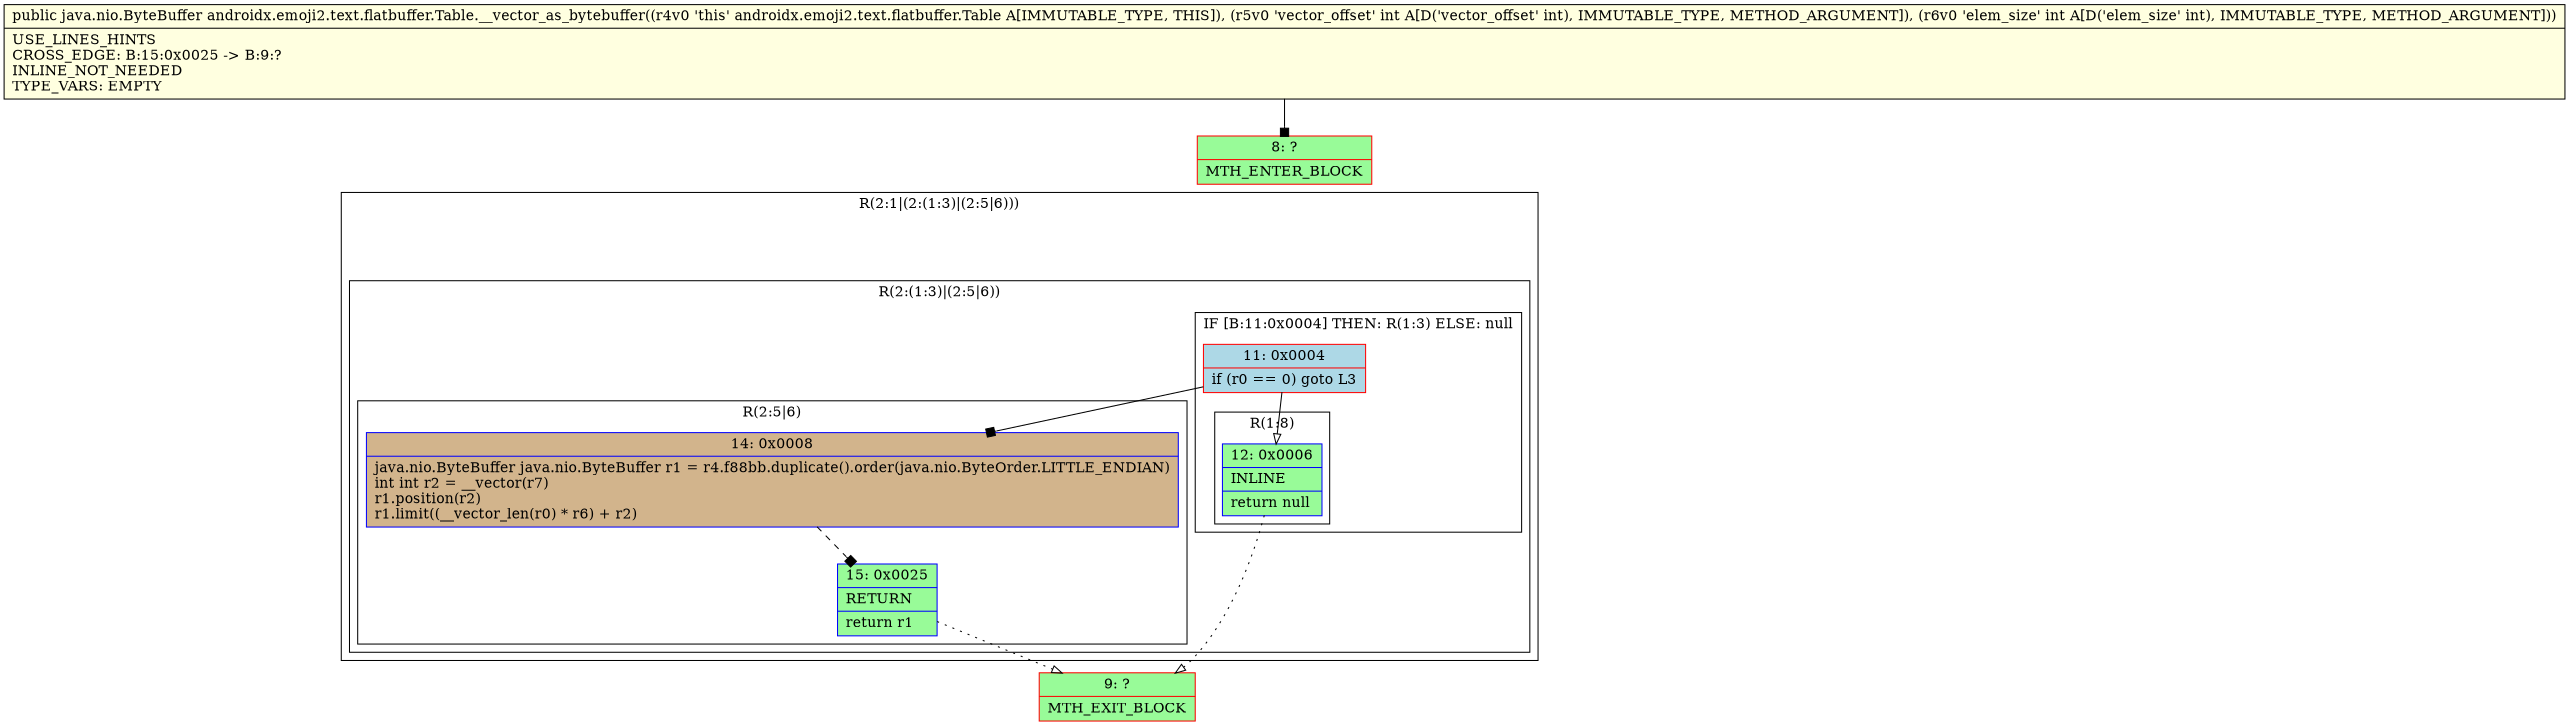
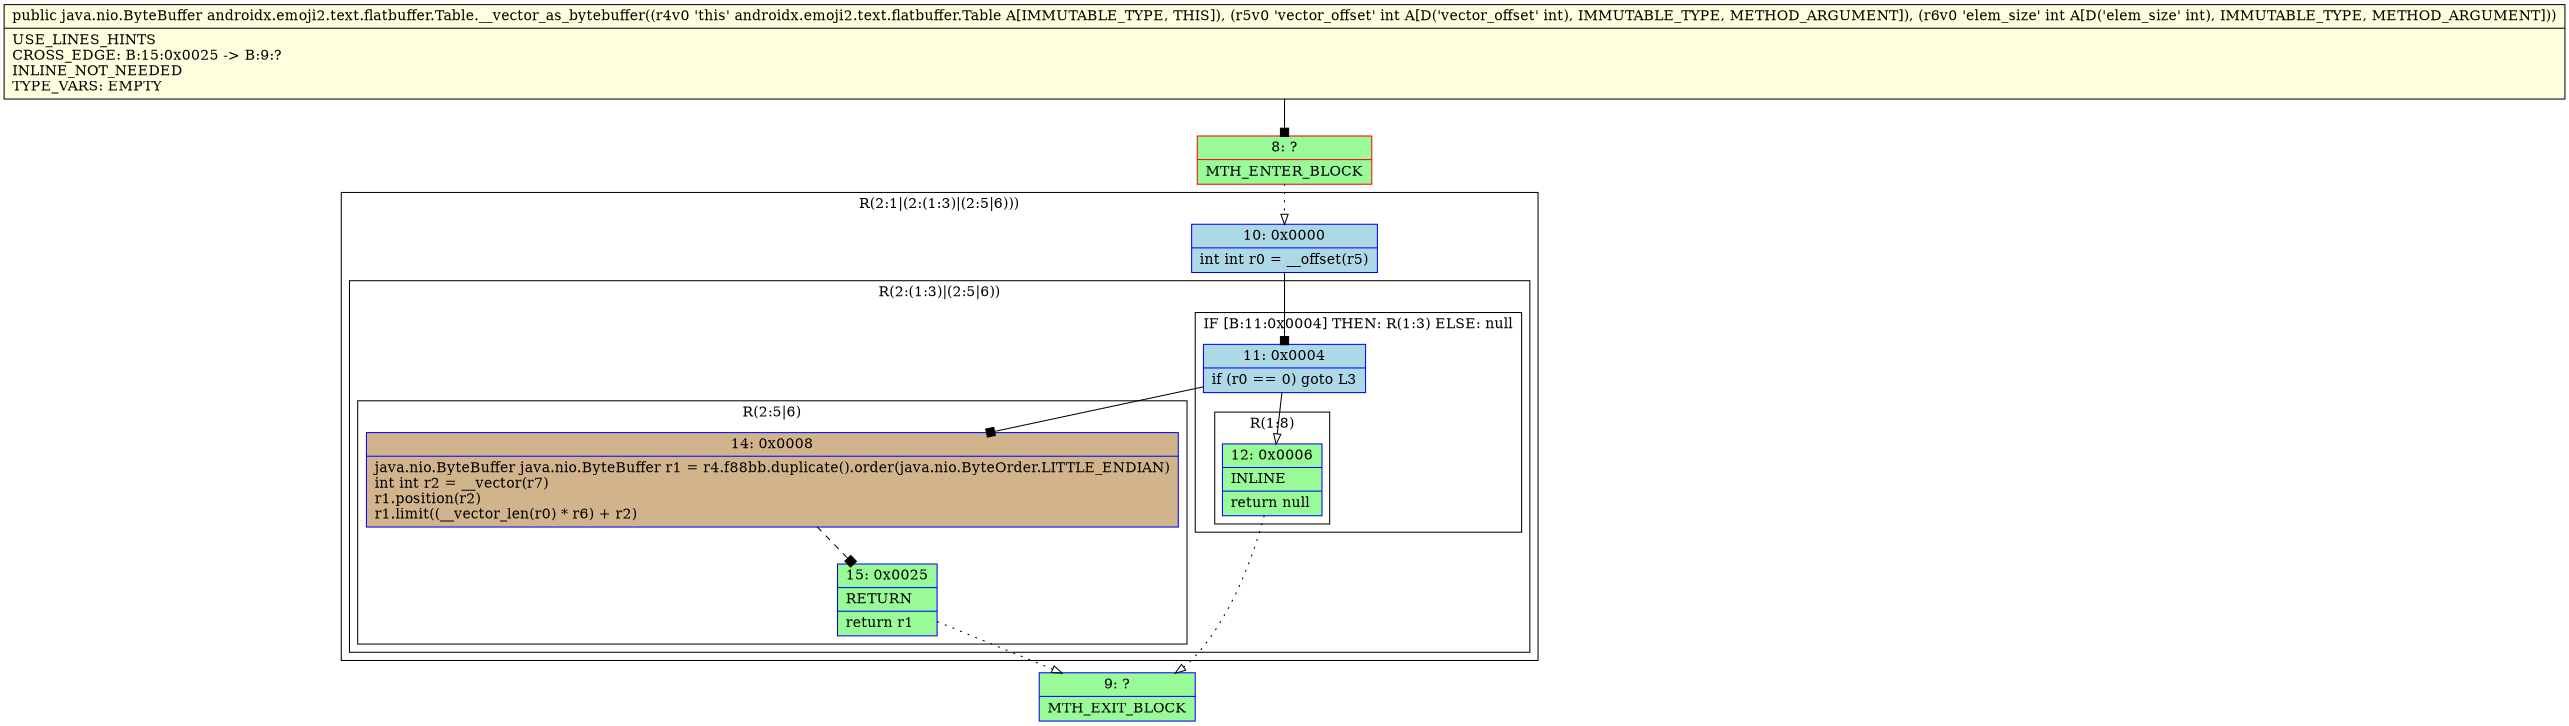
none -> (1285, 248)
(1285, 368) -> (1285, 368)
(1117, 697) -> (1117, 697)
